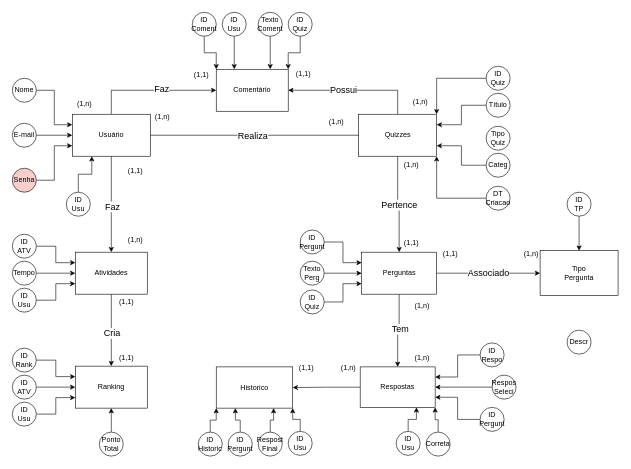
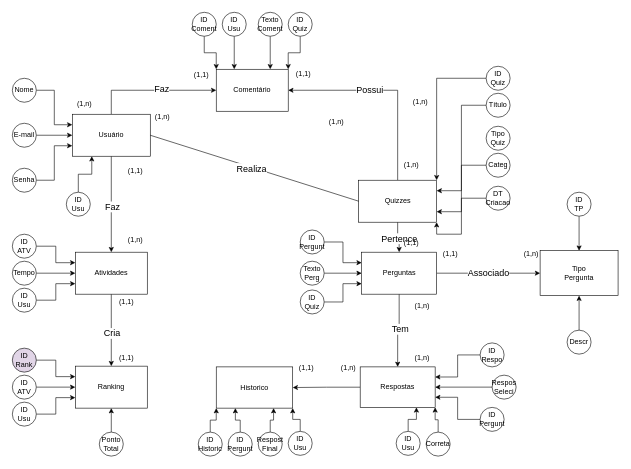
(398, 135) -> (398, 201)
(24, 180) -> (24, 180)
none -> (579, 301)
(24, 360) -> (24, 360)
